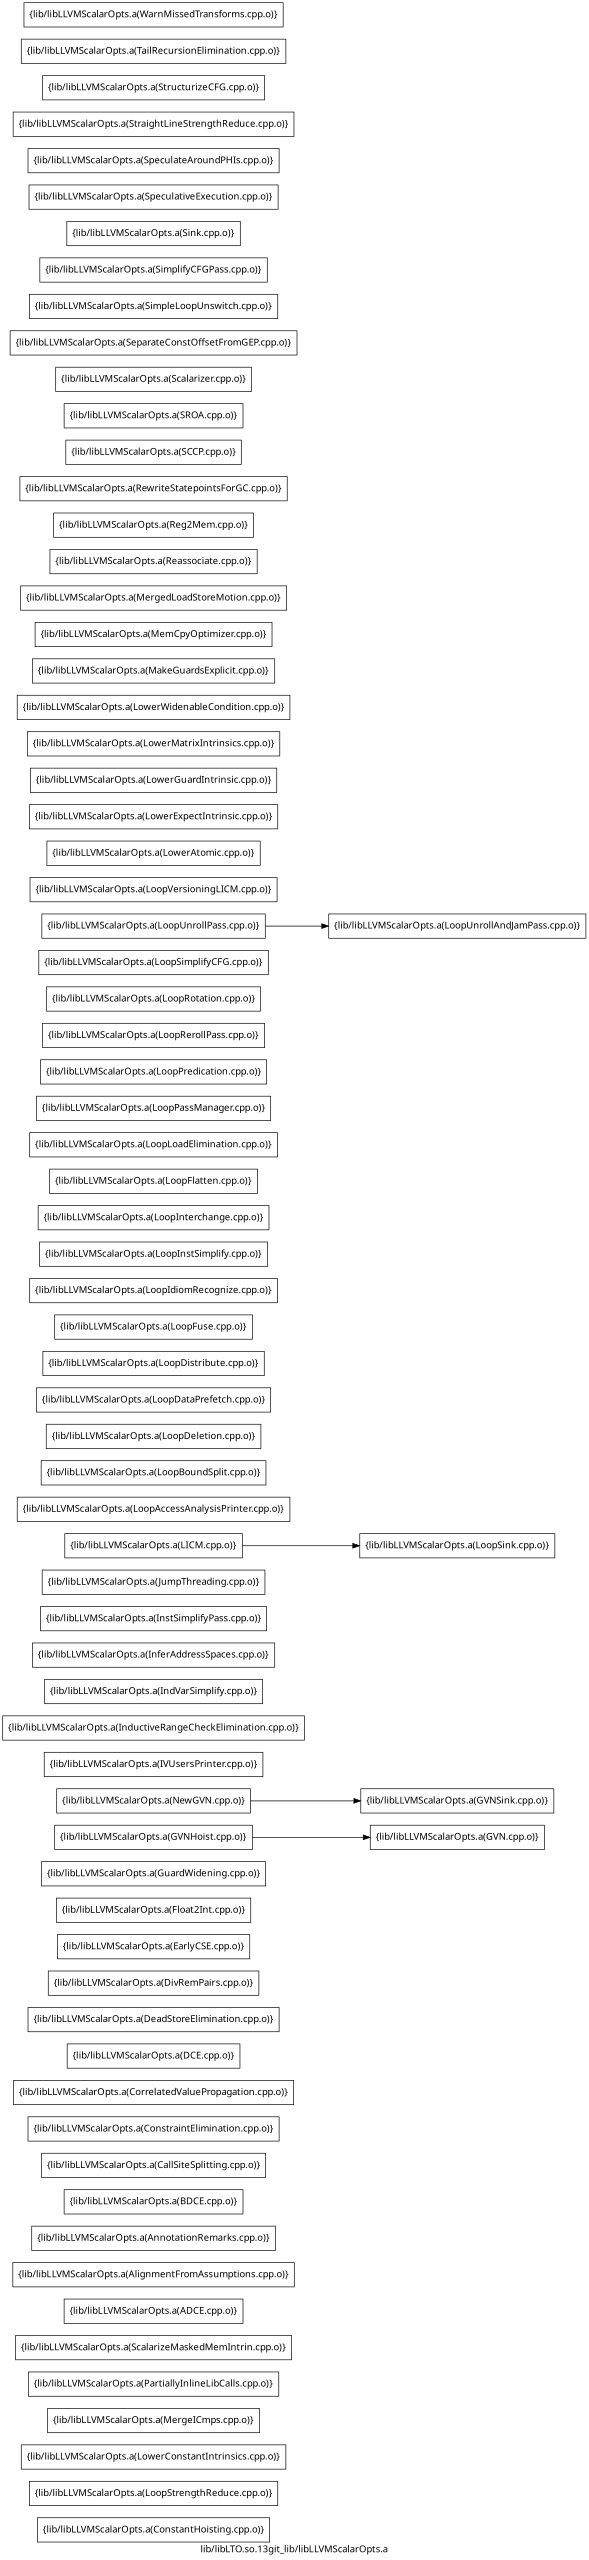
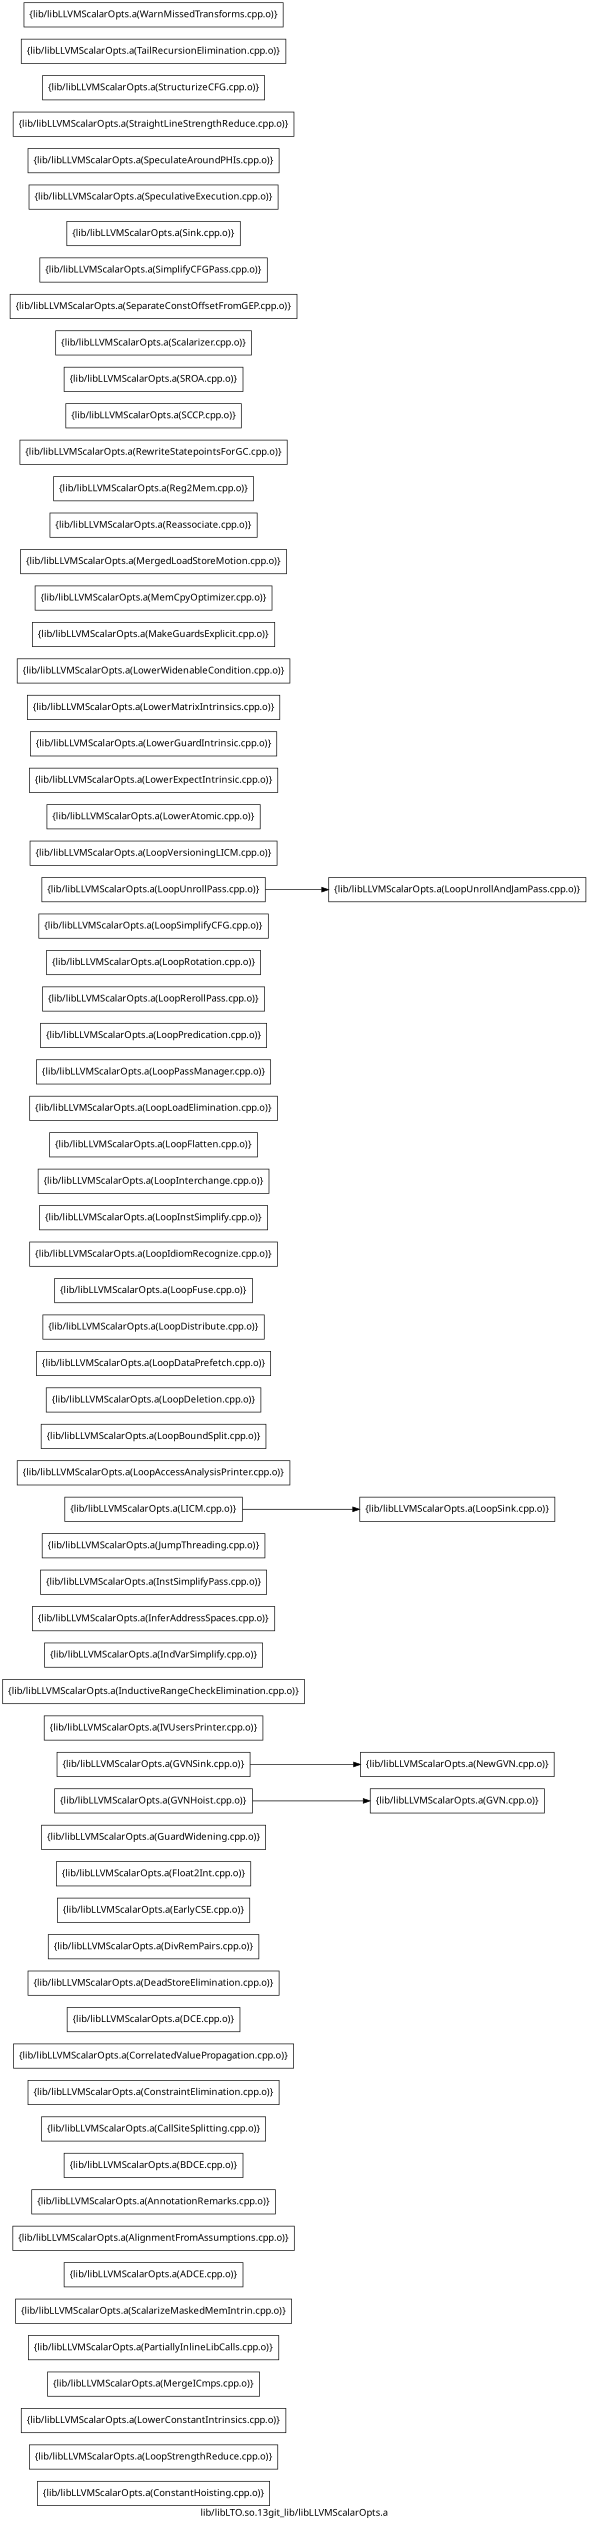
(154, 306) -> none
(302, 1801) -> (302, 1764)
